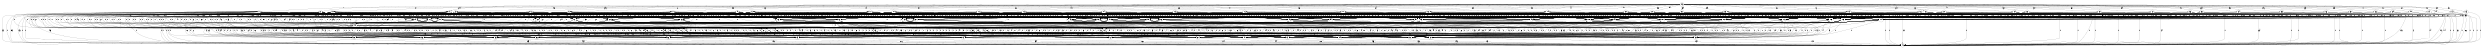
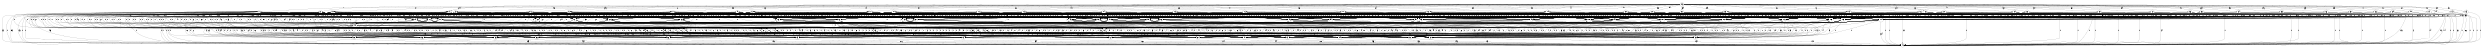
(2258, 21) -> (1883, 40)
